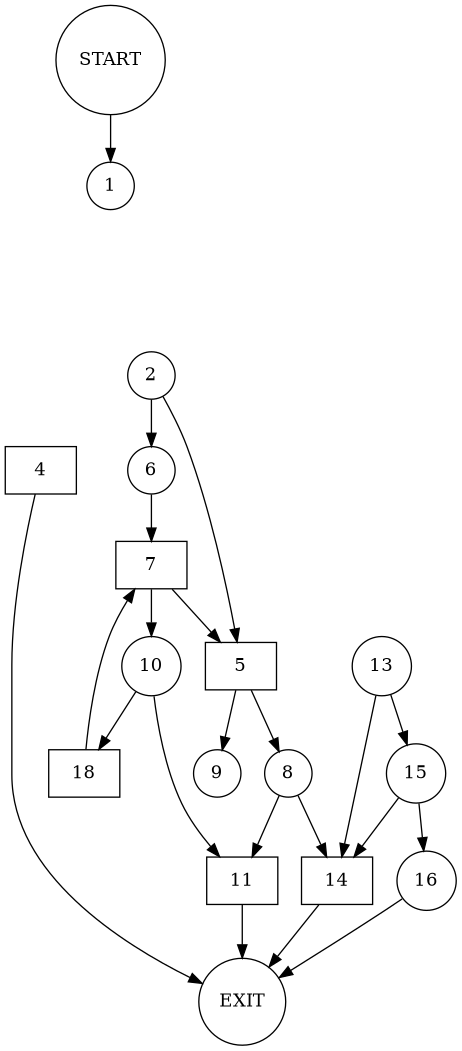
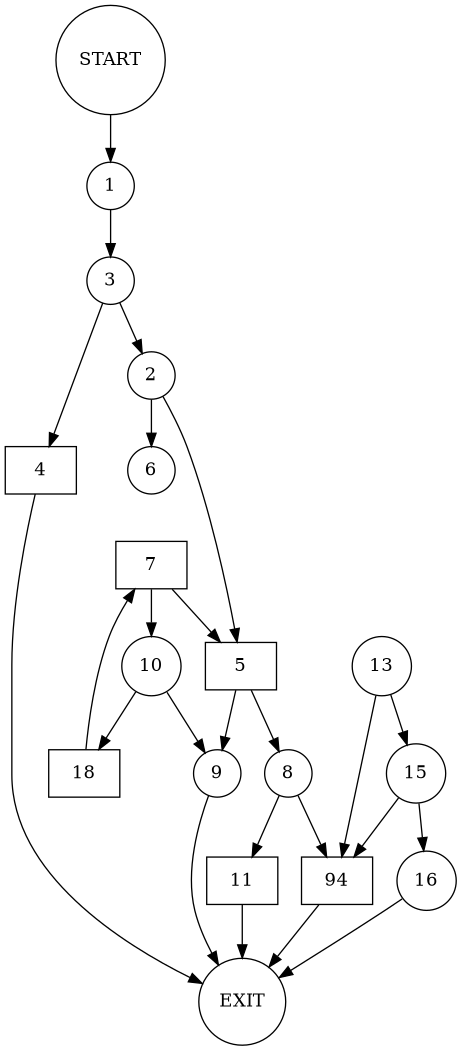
none -> (111, 281)
(151, 511) -> none
(171, 776) -> (182, 717)
none -> (192, 875)
(337, 881) -> (337, 881)
